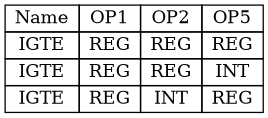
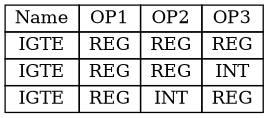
(233, 18) -> (233, 18)
